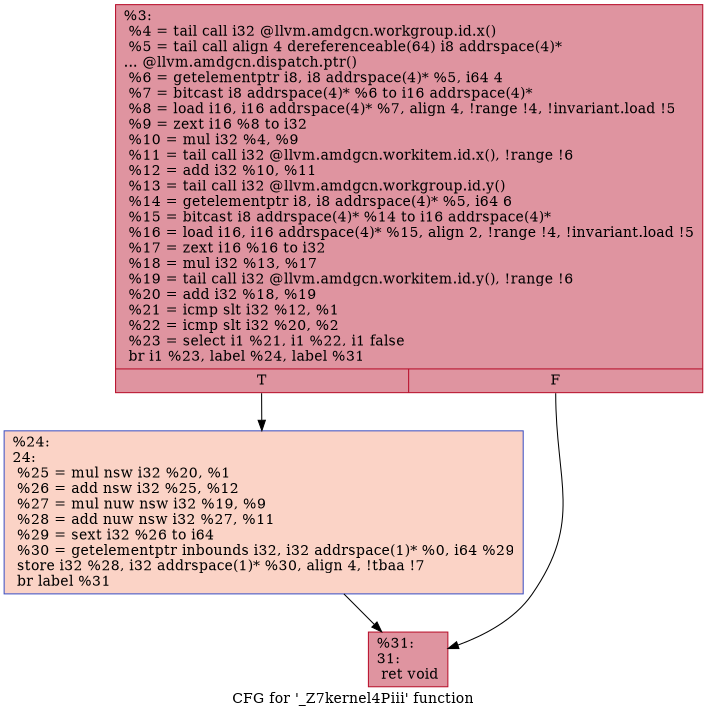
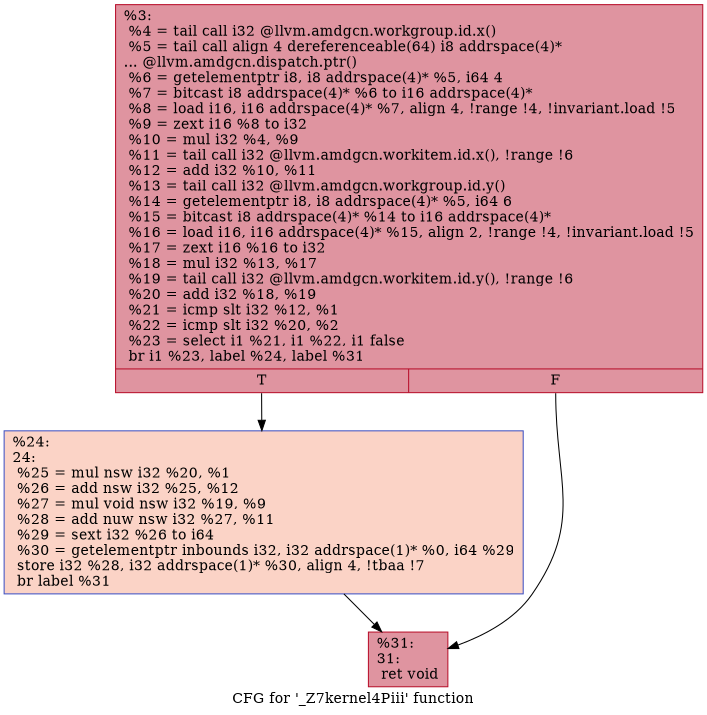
(140, 504) -> (140, 504)
